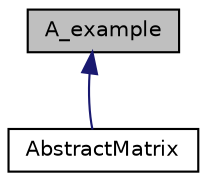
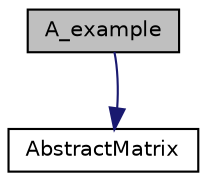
(89, 102) -> (118, 80)
